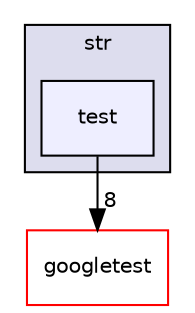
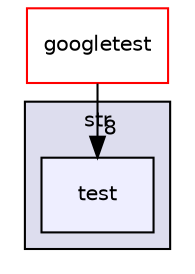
(98, 185) -> (98, 114)
